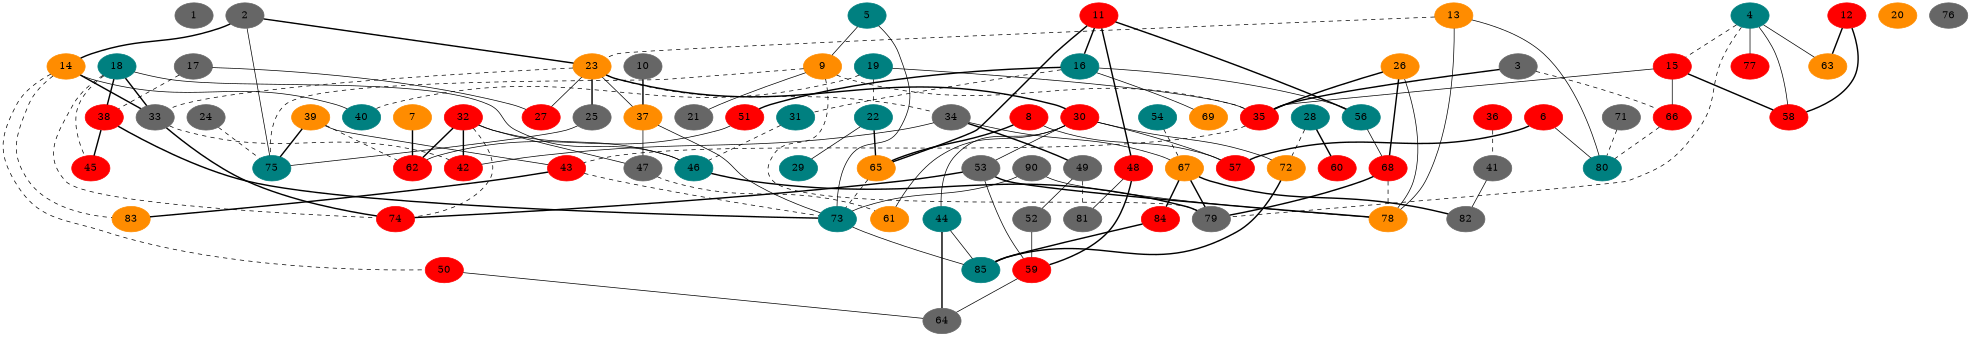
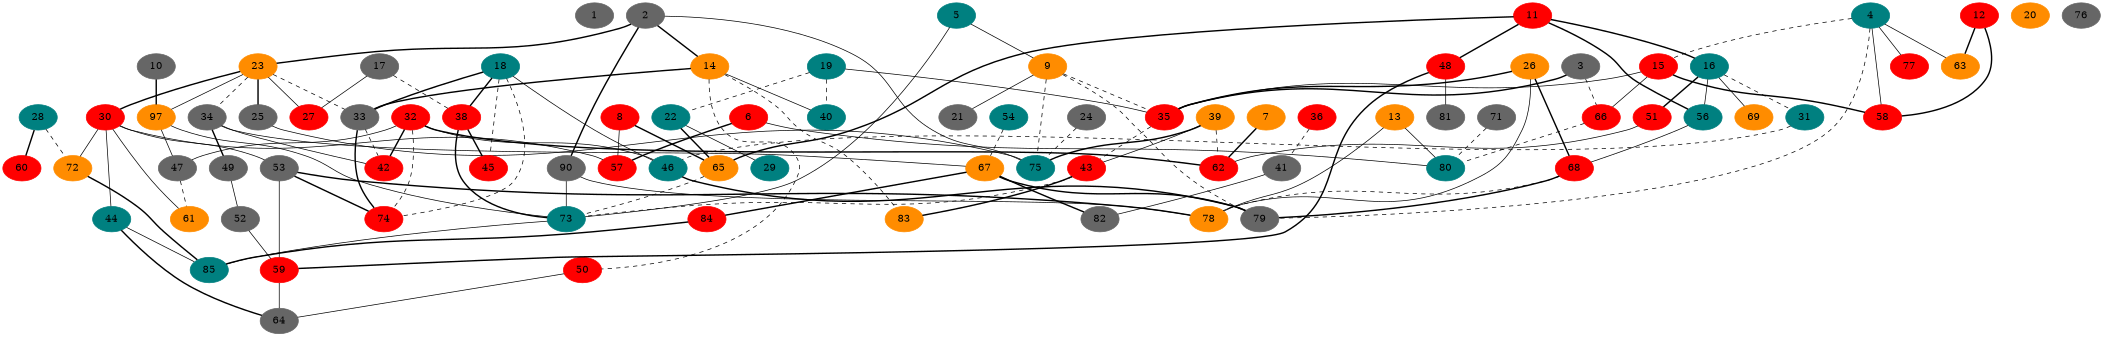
(1020, 34) -> none
none -> (602, 90)
(643, 117) -> (156, 117)
(1083, 196) -> none
